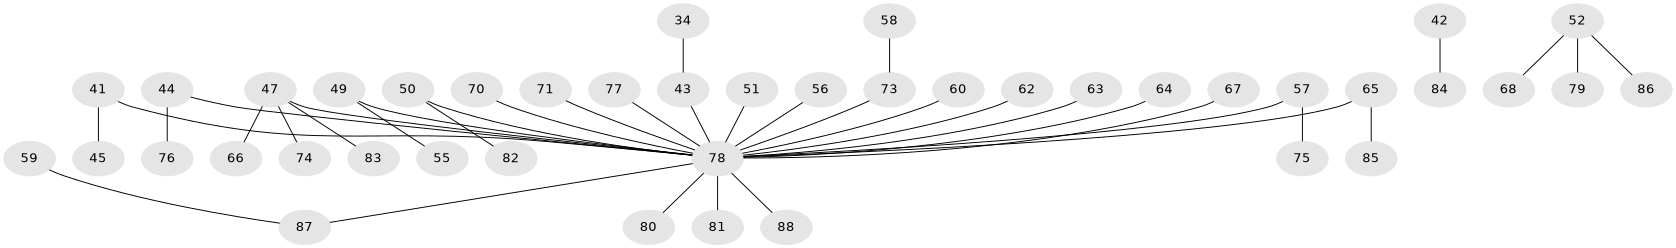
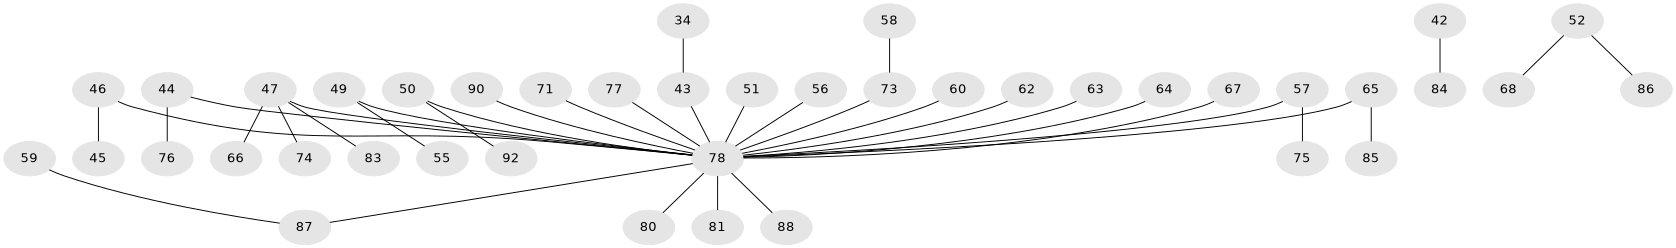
(98, 90) -> (98, 90)
(477, 90) -> (477, 90)
(1578, 90) -> none
(511, 159) -> (511, 159)
